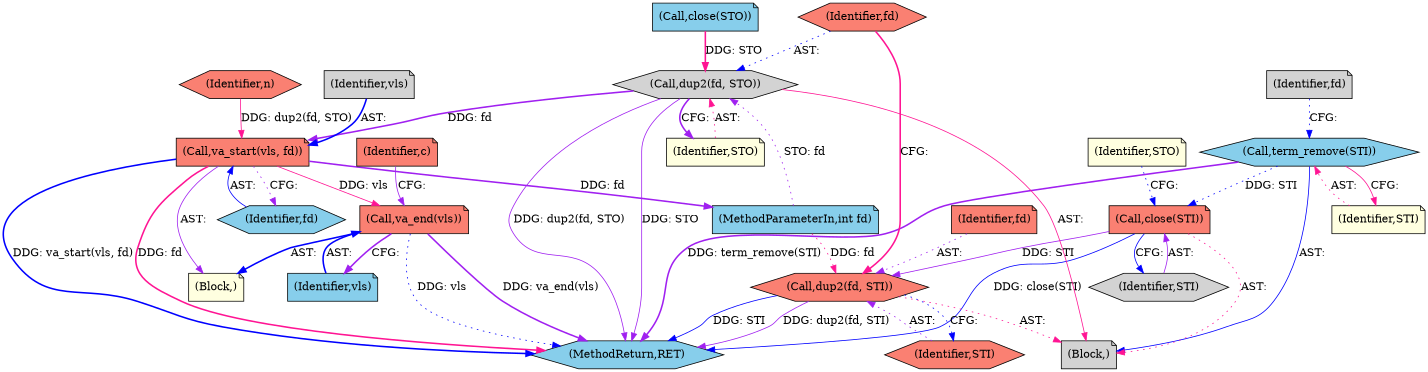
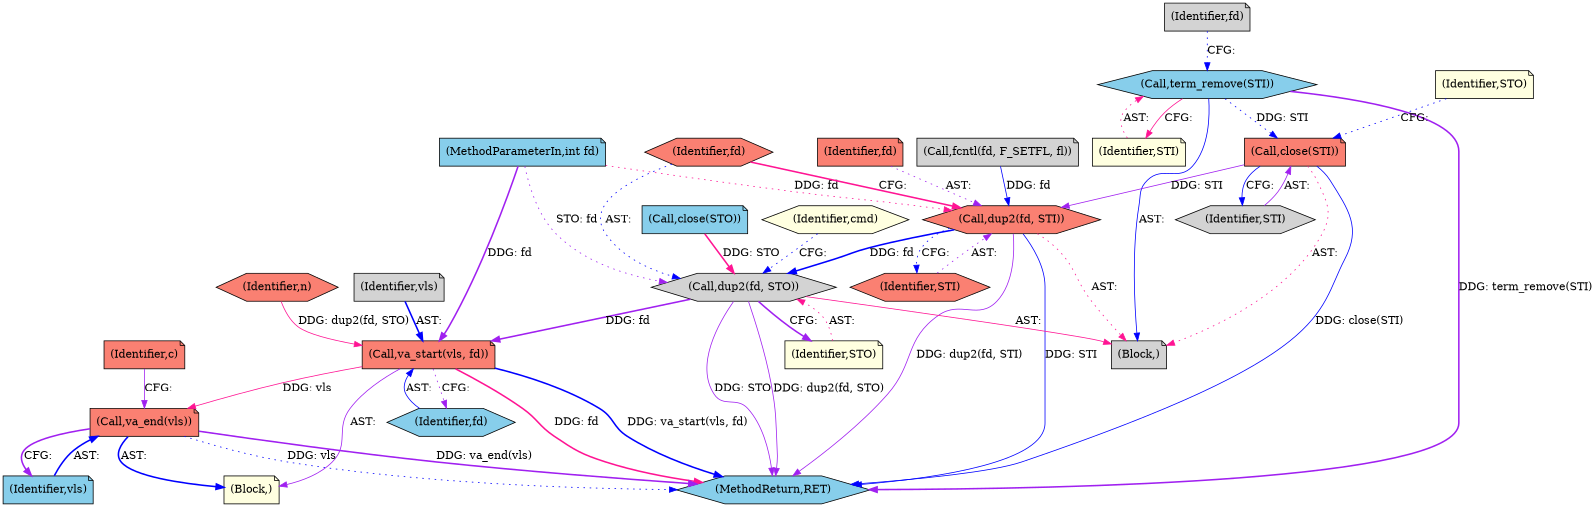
none -> (998, 152)
(507, 183) -> (485, 252)
none -> (835, 220)
none -> (874, 247)
